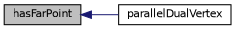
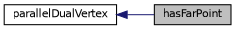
(105, 15) -> (141, 15)
